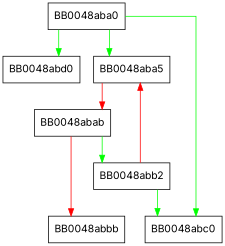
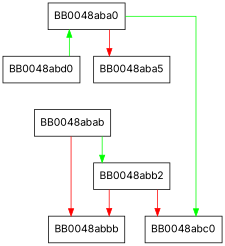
(59, 39) -> (69, 47)
(109, 39) -> (109, 39)
(102, 92) -> none
(140, 127) -> (109, 199)
(157, 199) -> (157, 199)
